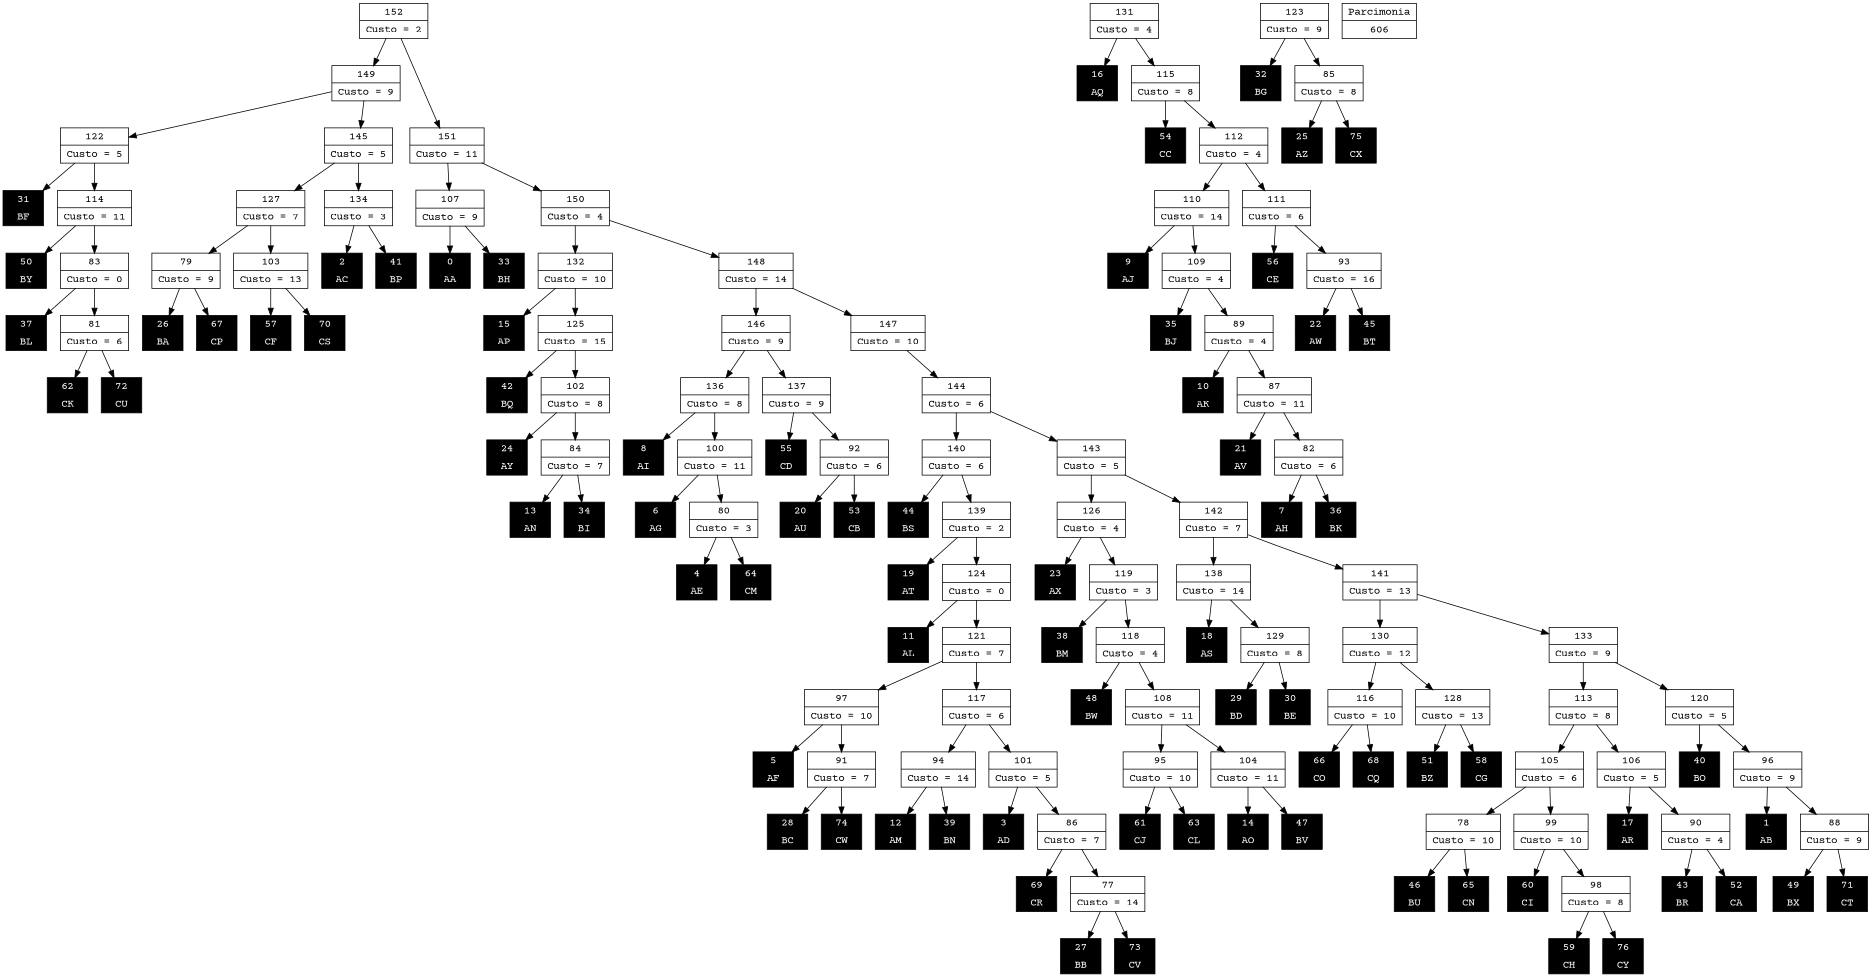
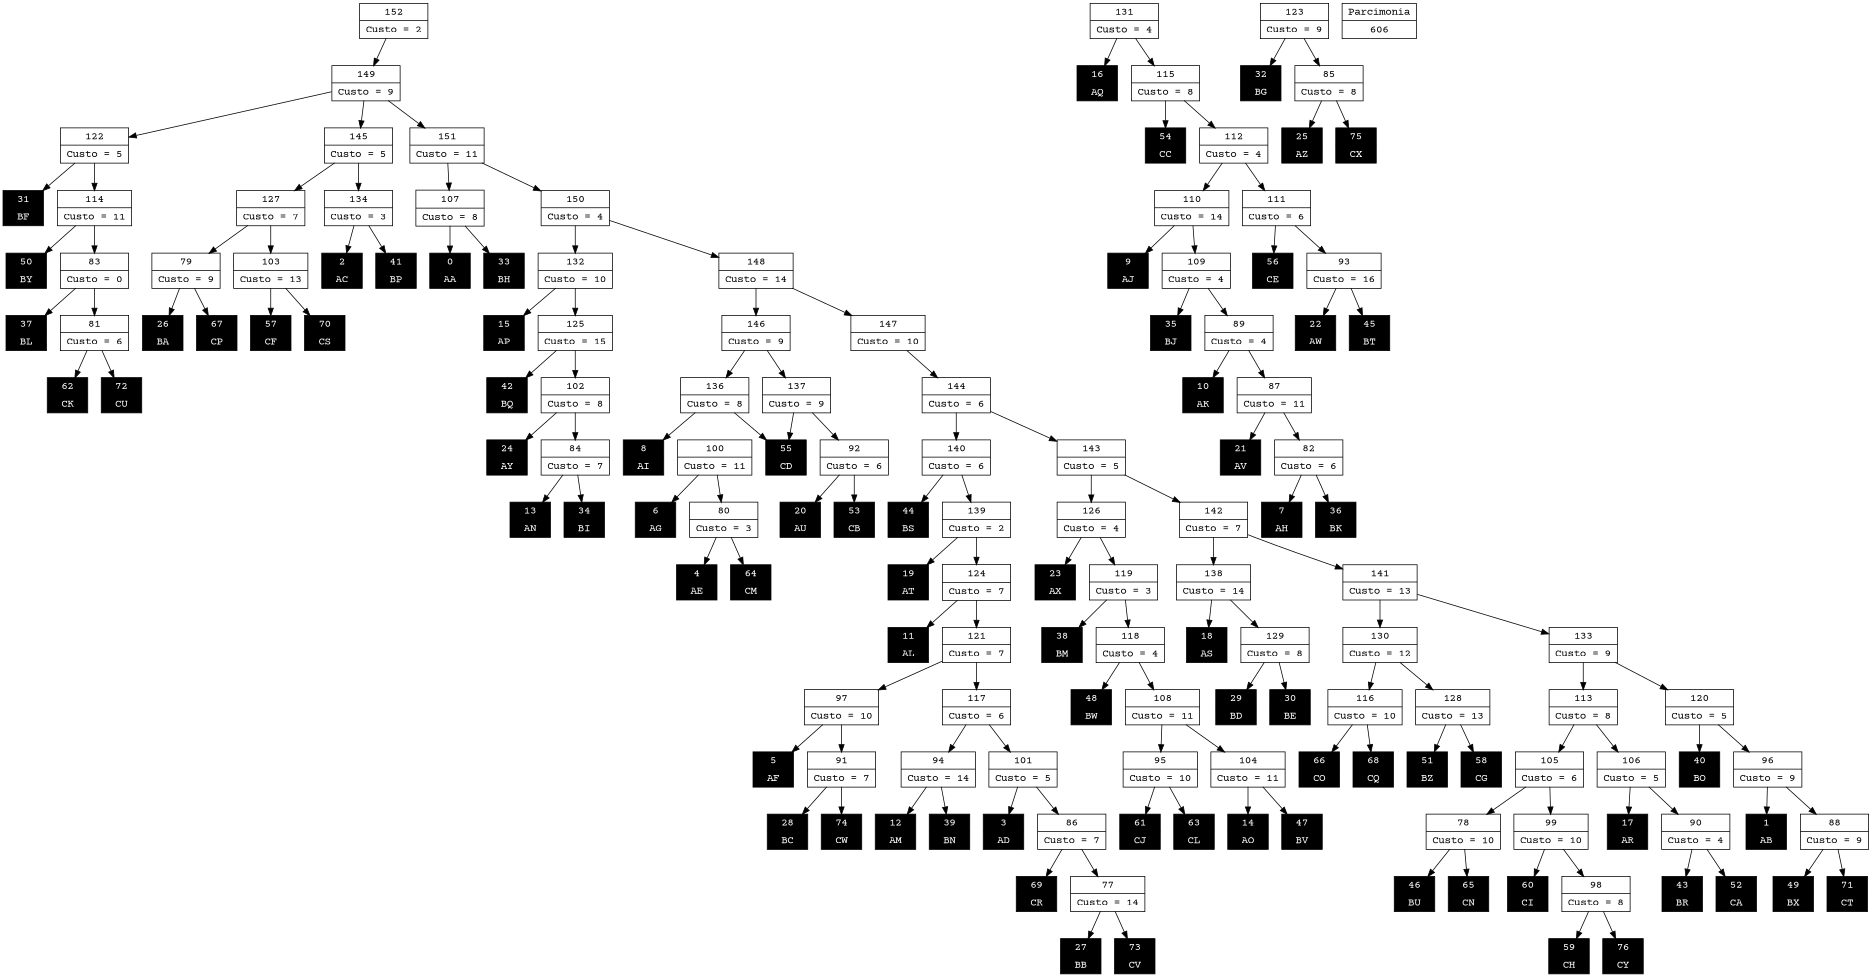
(419, 80) -> (403, 112)
(450, 217) -> (450, 217)
(715, 423) -> (747, 424)
(976, 591) -> (976, 591)
